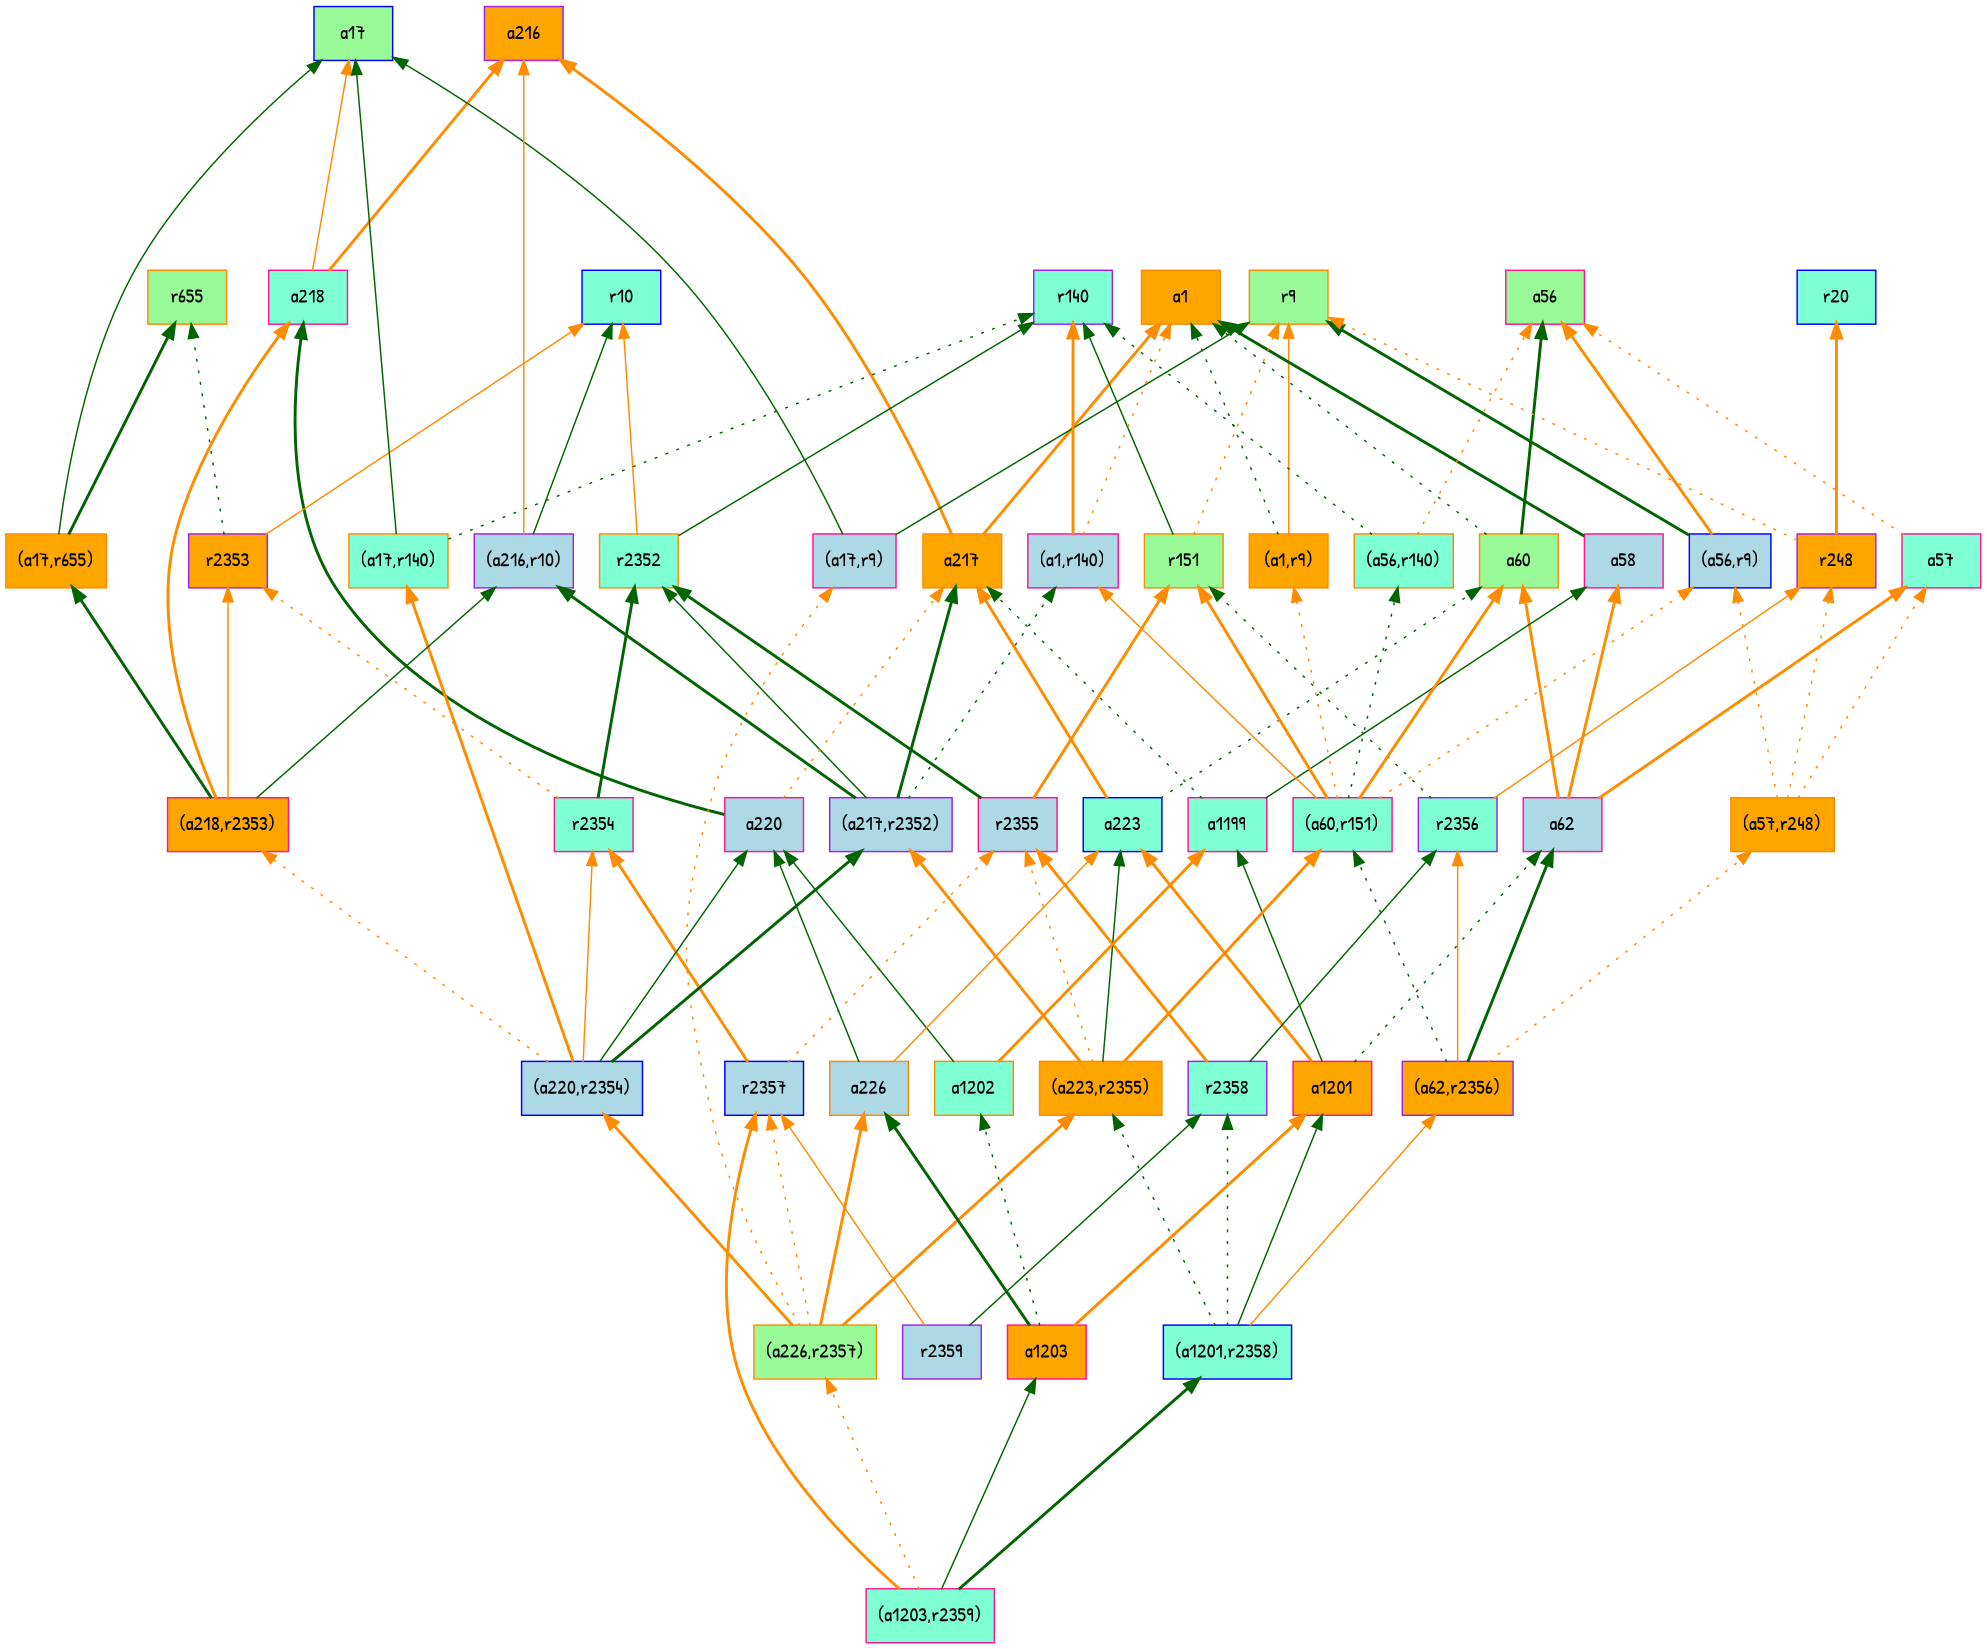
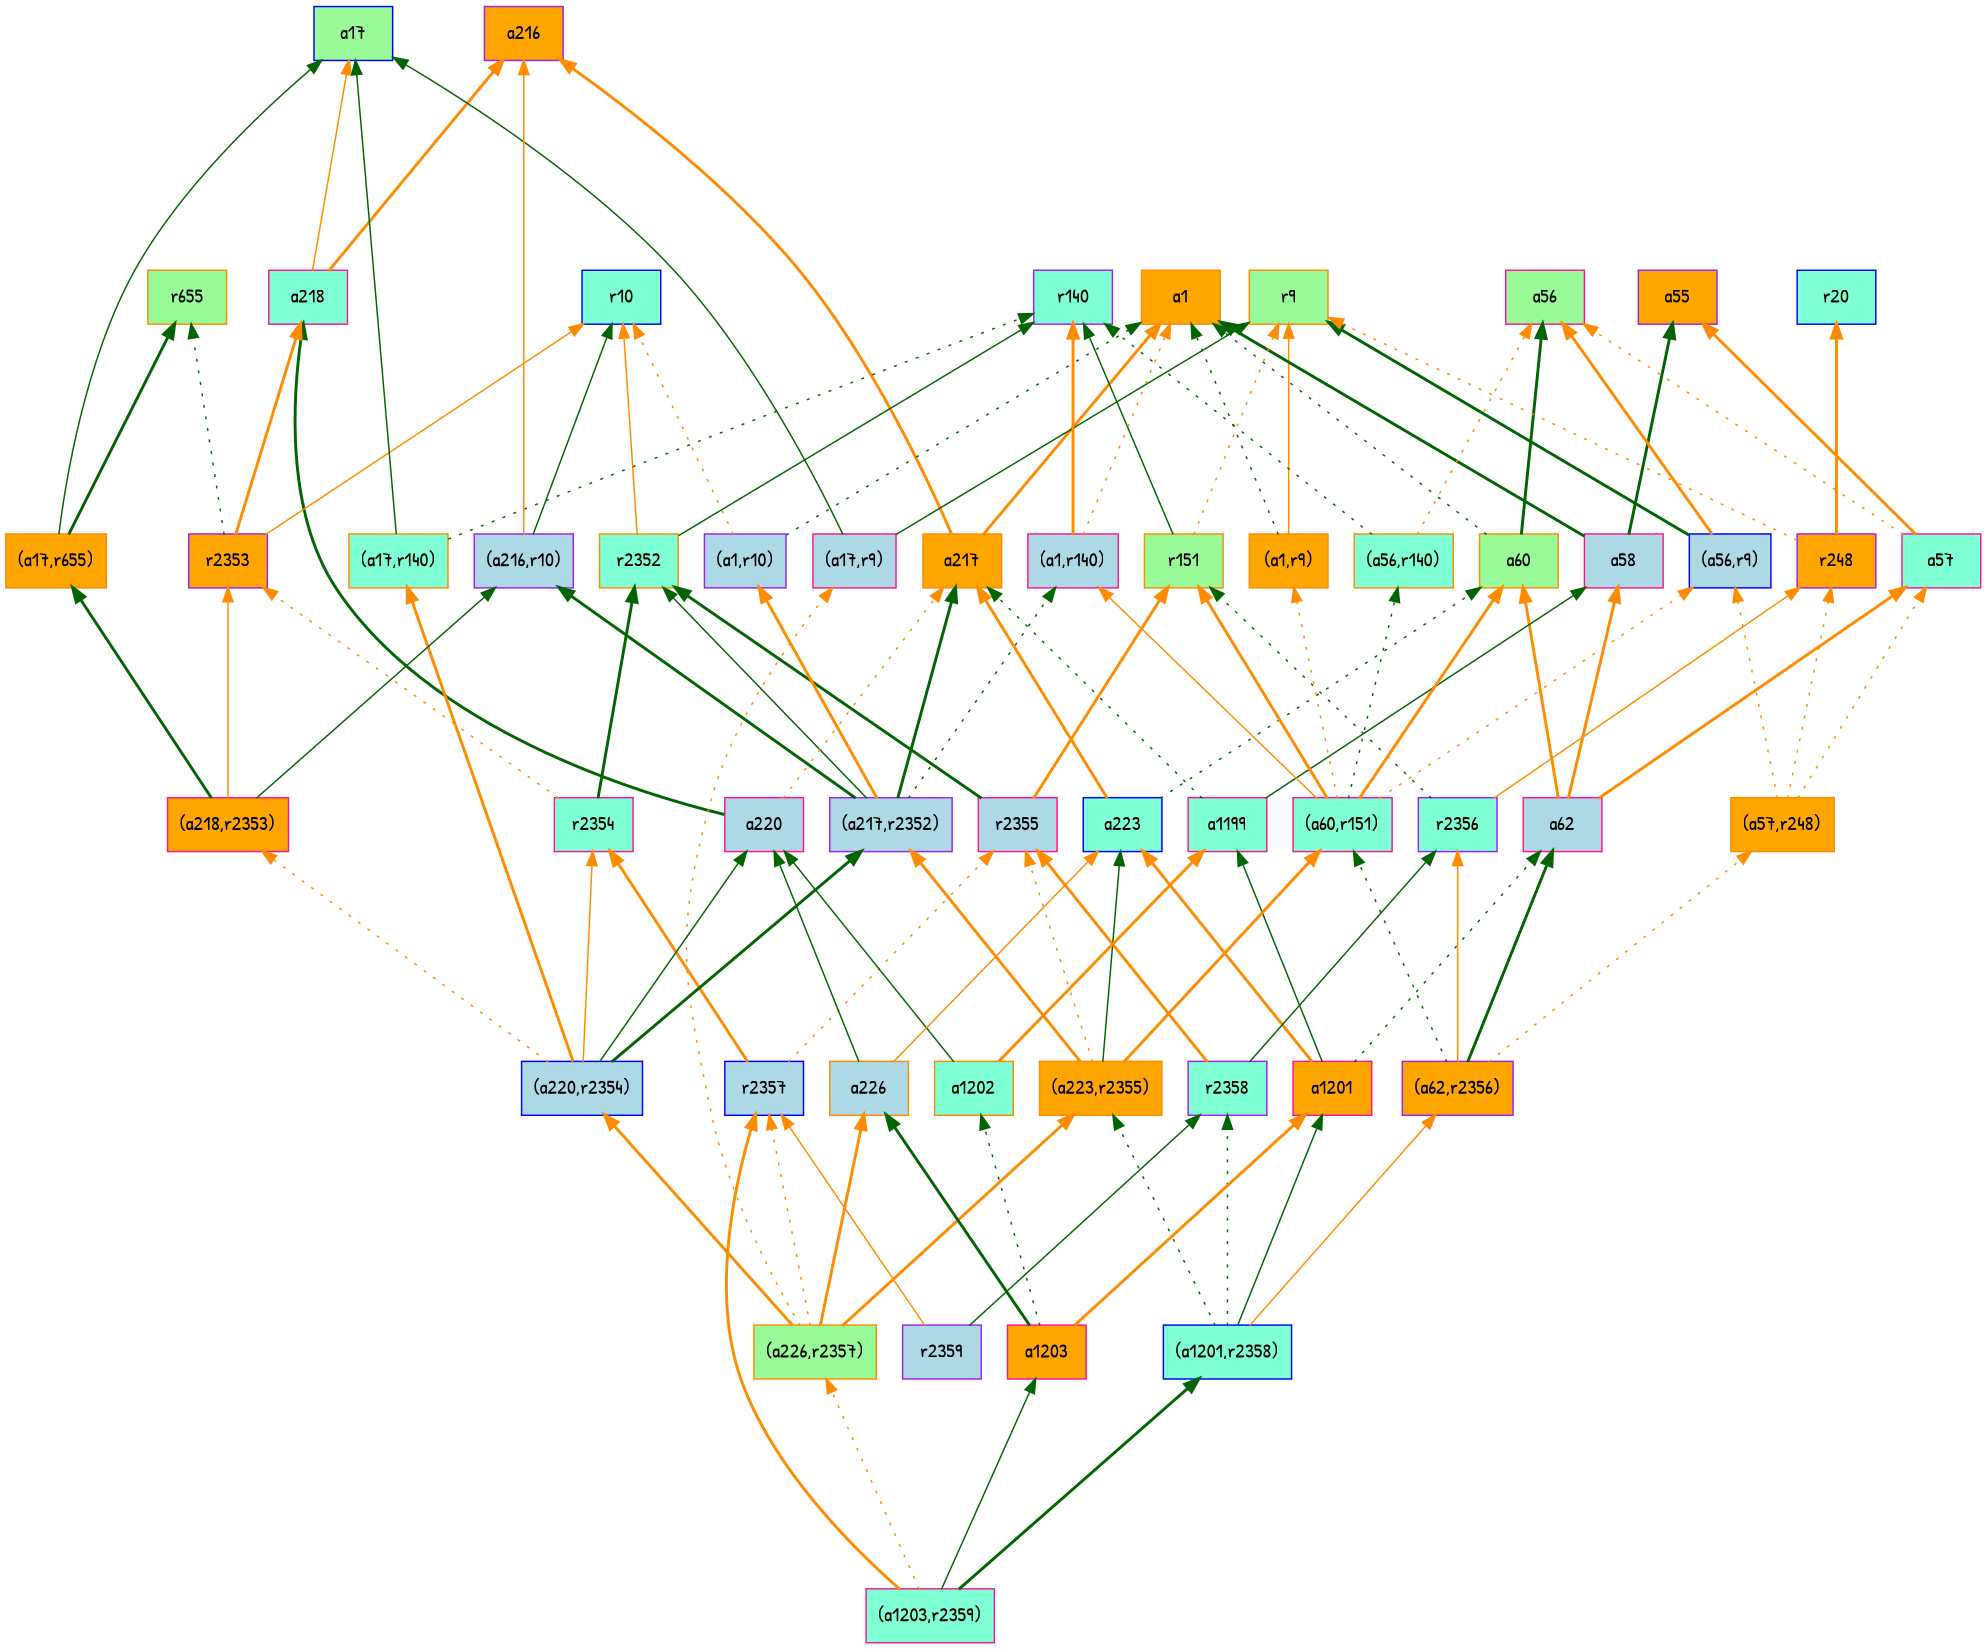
none -> (1678, 297)
(172, 557) -> (266, 436)
none -> (745, 561)
